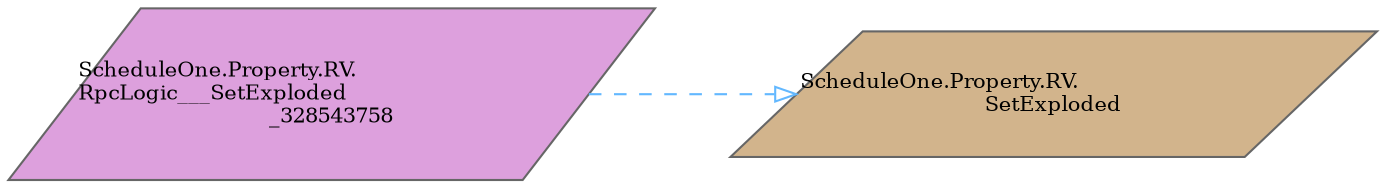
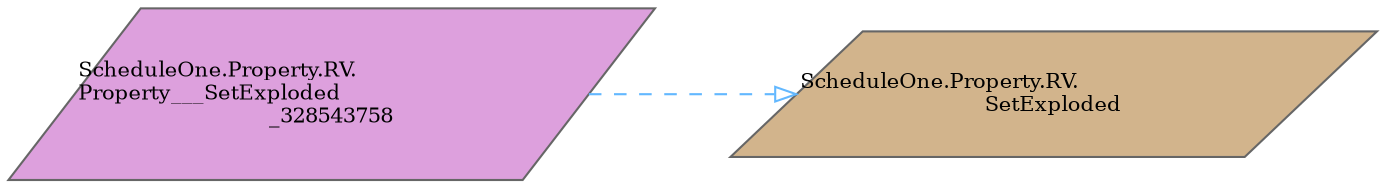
(332, 94) -> (332, 94)
